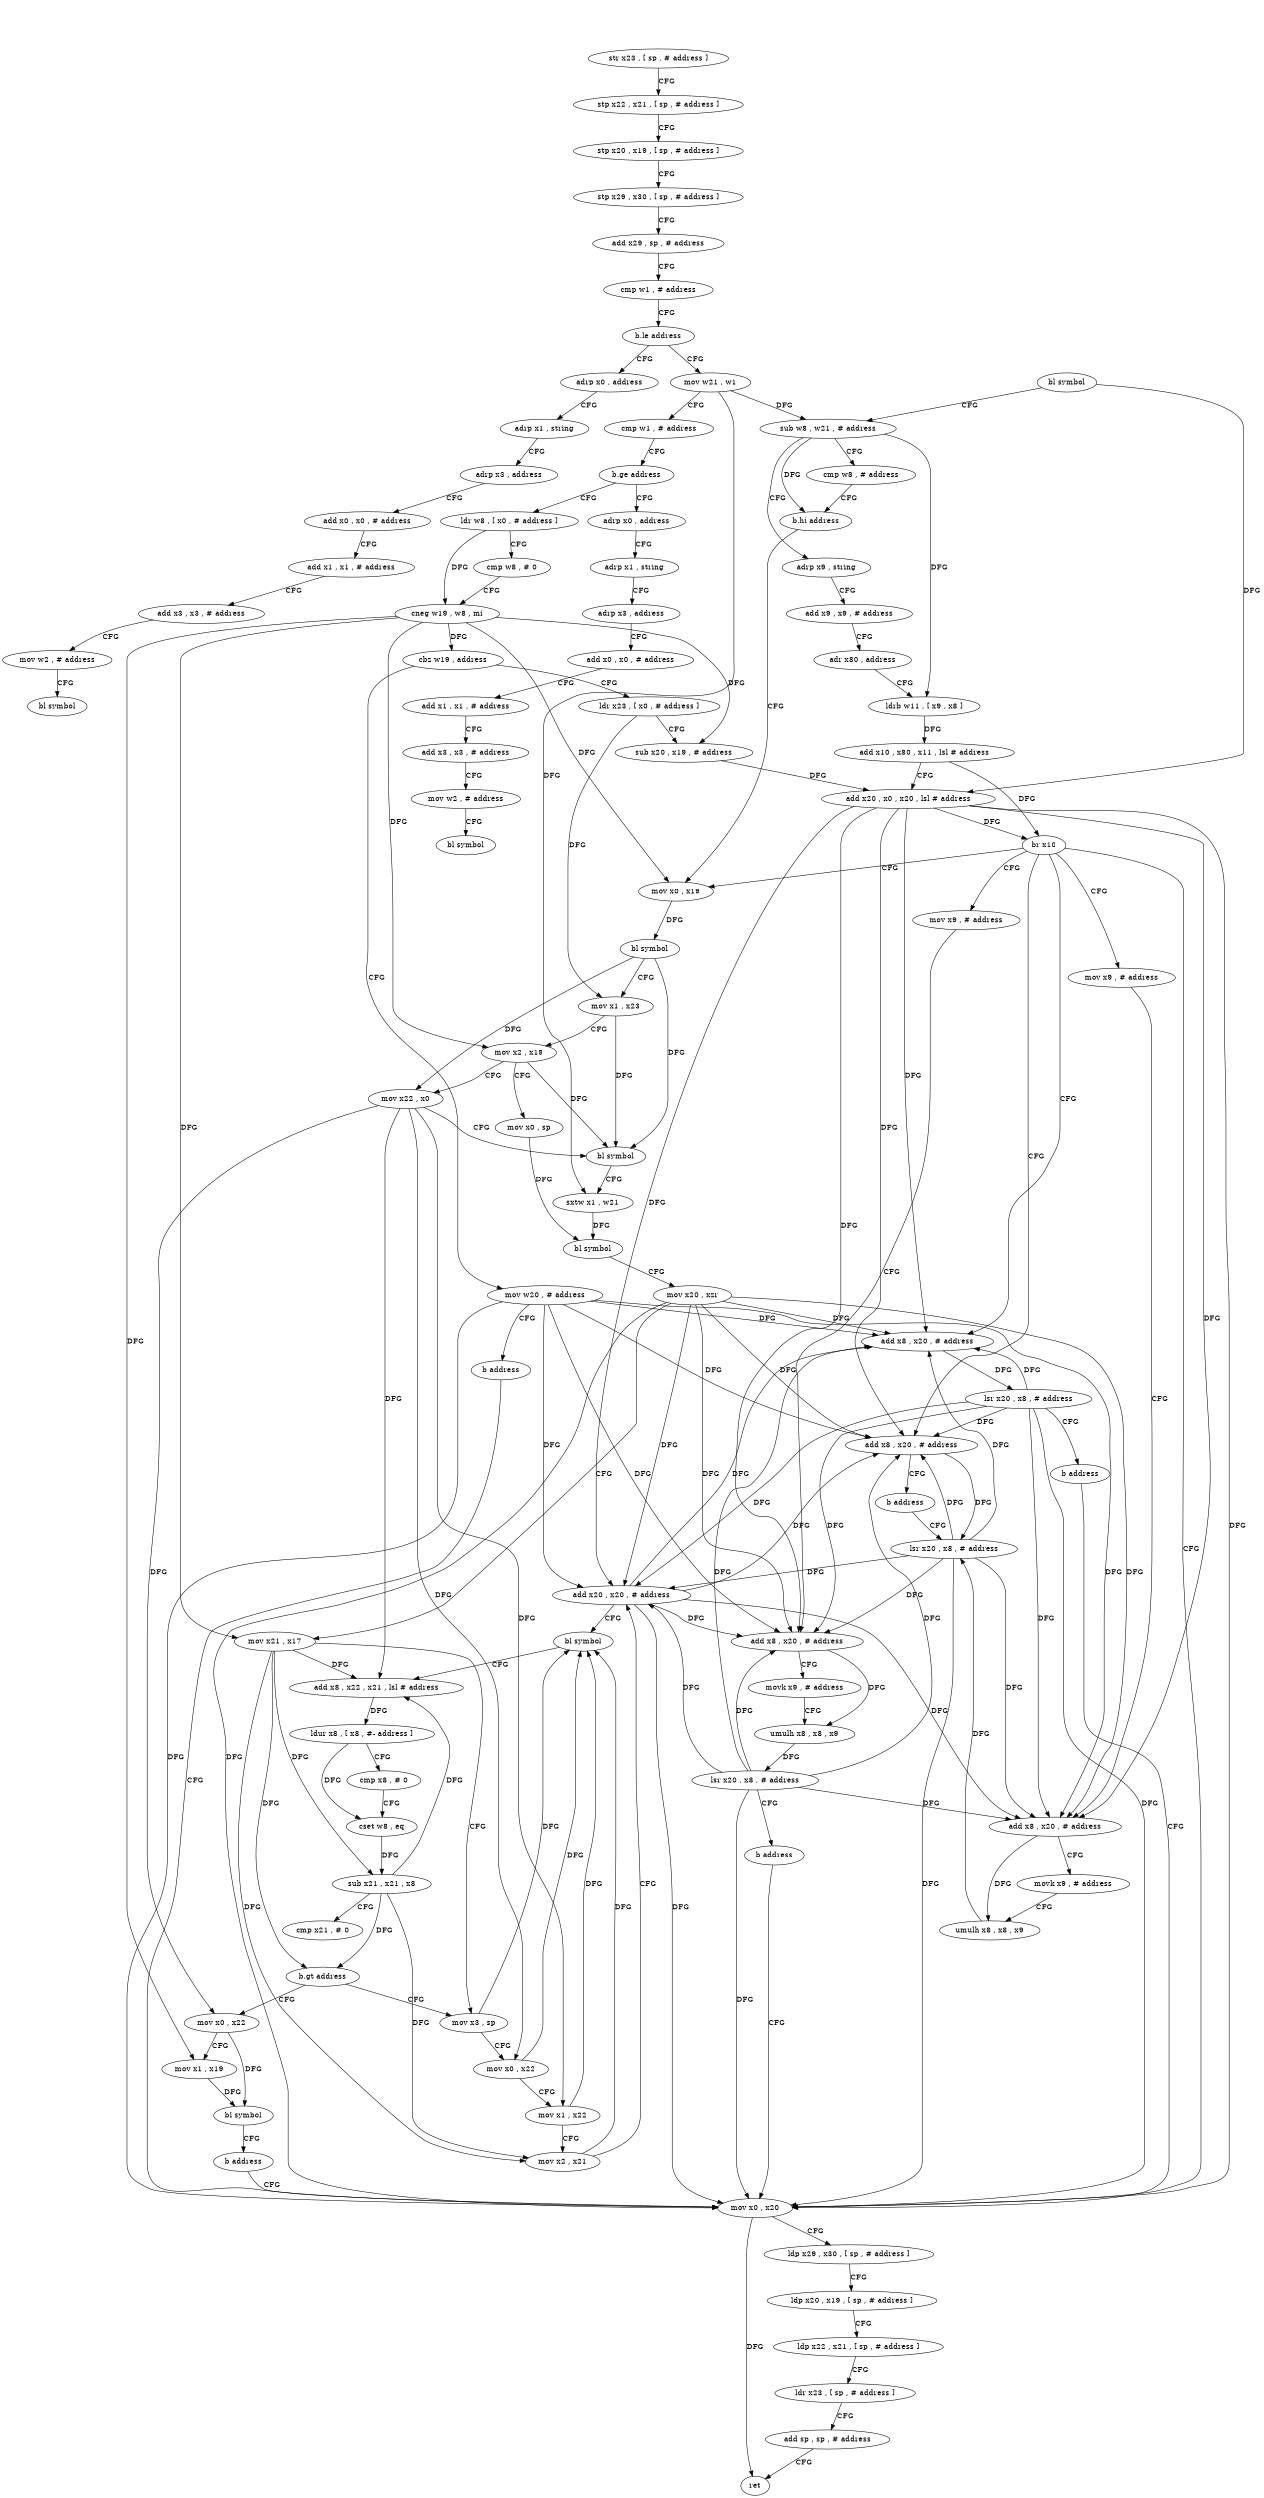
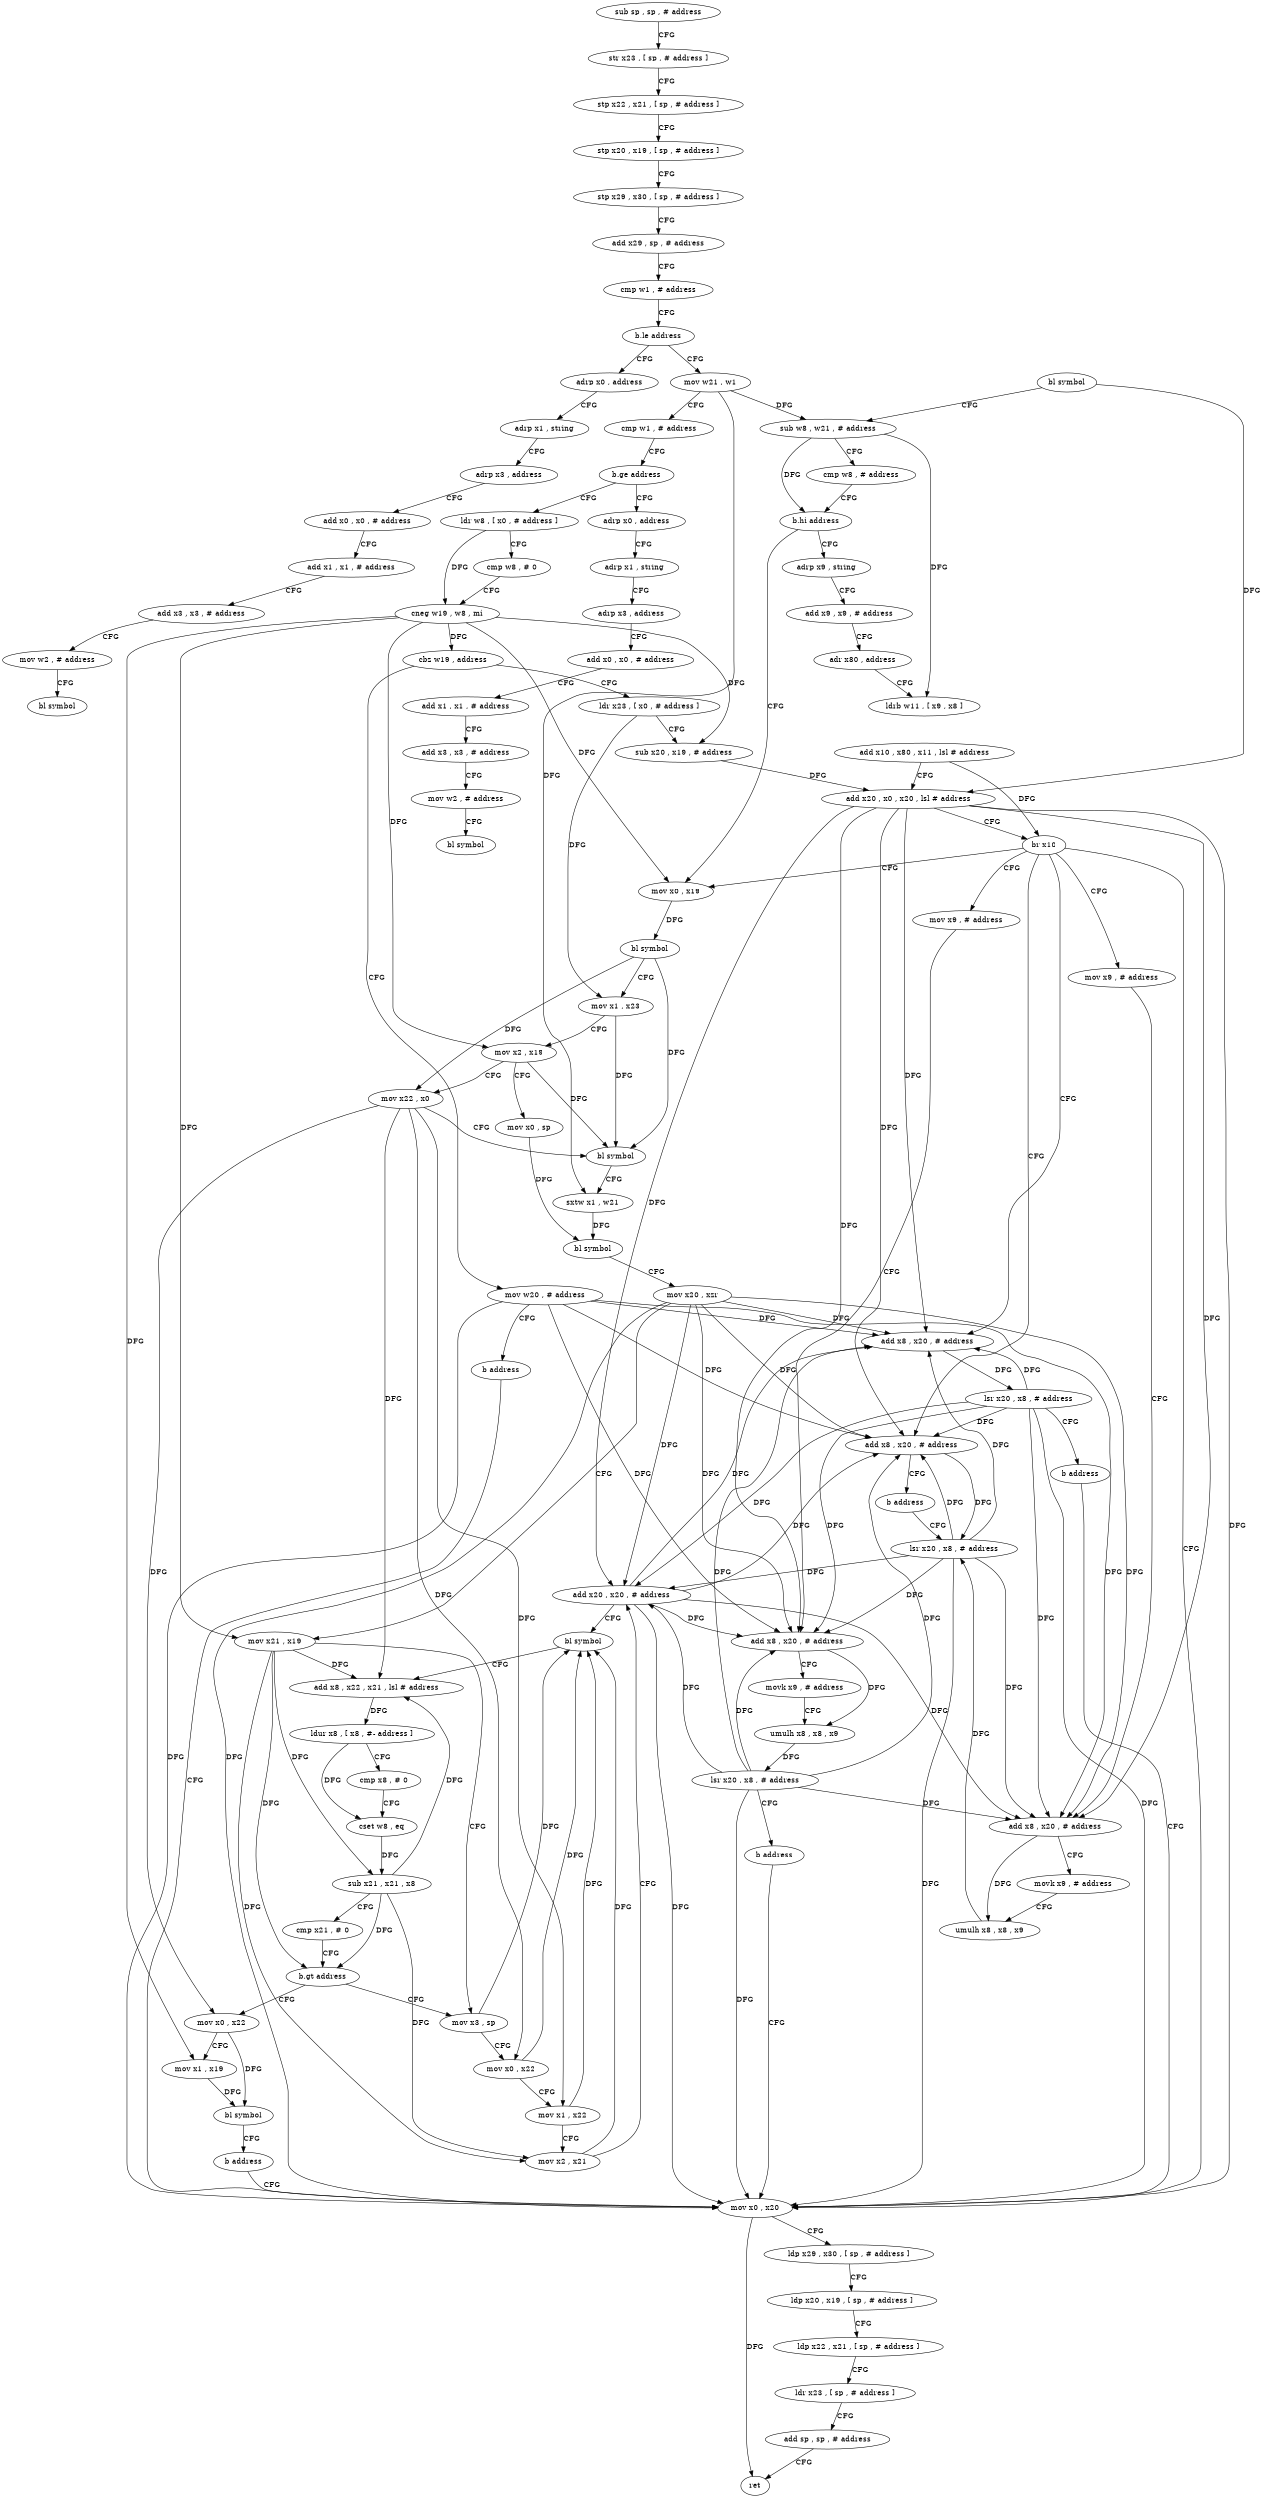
none -> (658, 12)
(769, 498) -> (821, 542)
(924, 727) -> none
(992, 822) -> (992, 822)
(543, 1454) -> none
(275, 1642) -> (275, 1642)
none -> (323, 1951)
